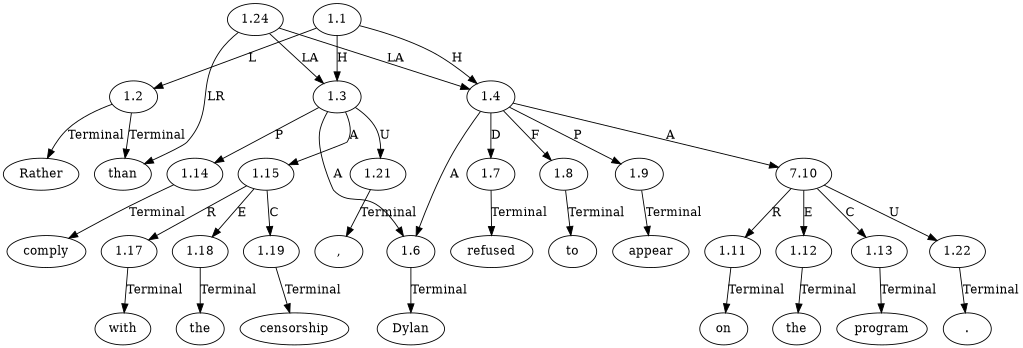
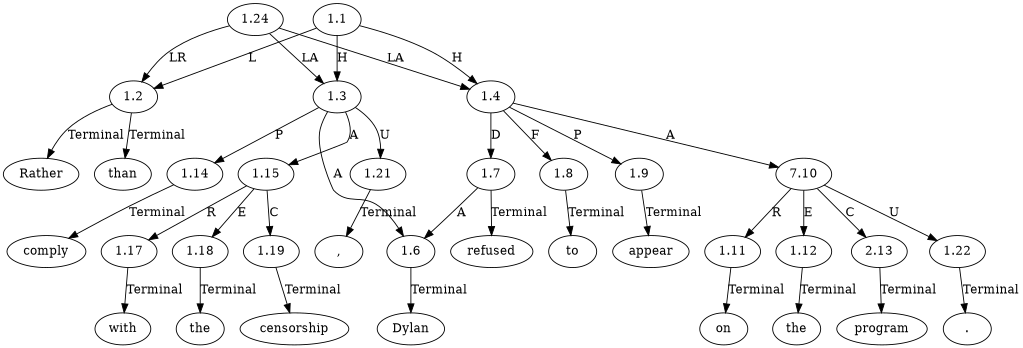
(204, 103) -> (184, 43)
(445, 167) -> (455, 210)
(879, 252) -> (879, 252)
